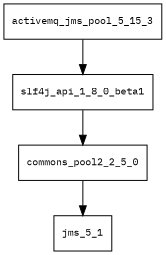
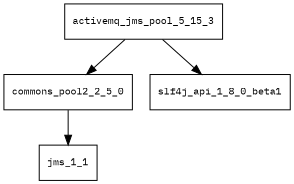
(83, 123) -> (110, 54)
(83, 233) -> (68, 163)
